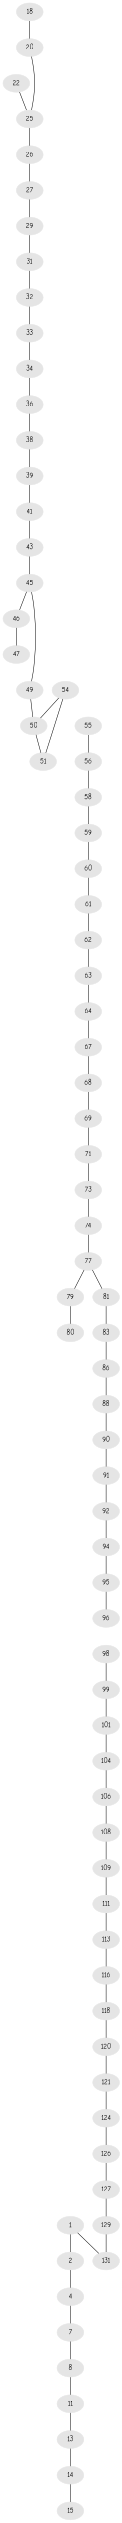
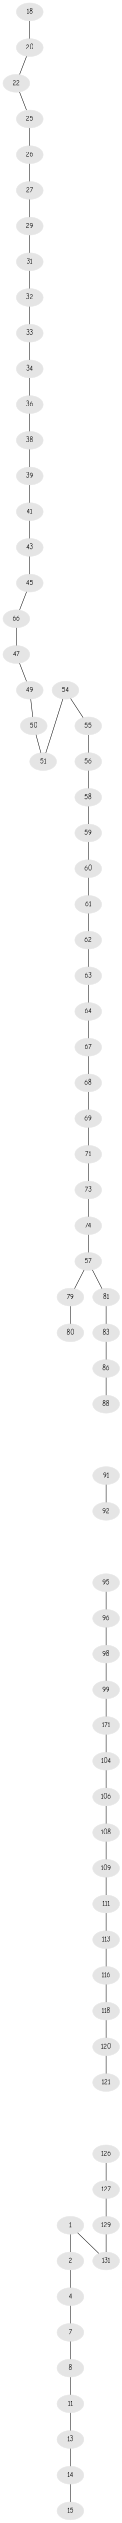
(35, 83) -> (23, 65)
(16, 619) -> (16, 619)
(36, 637) -> (23, 672)
(50, 708) -> (77, 708)
(88, 1261) -> (88, 1261)
(106, 1440) -> none
(106, 1547) -> none
none -> (106, 1636)
(106, 1726) -> (106, 1726)
(106, 2118) -> none
